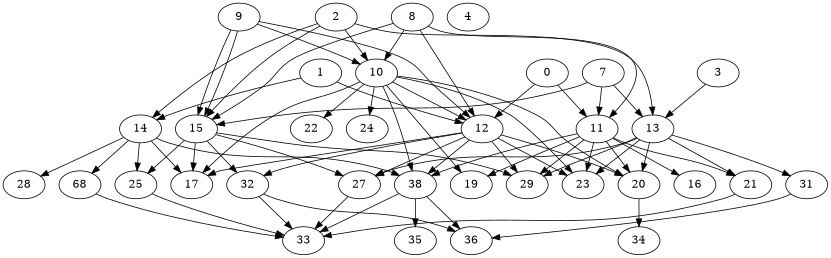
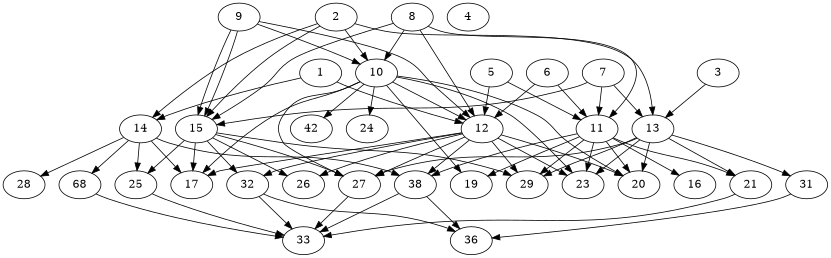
none -> (491, 73)
(547, 73) -> (547, 73)
(398, 124) -> (280, 121)
(311, 129) -> (311, 129)
none -> (304, 185)
(415, 241) -> none
(639, 241) -> none
